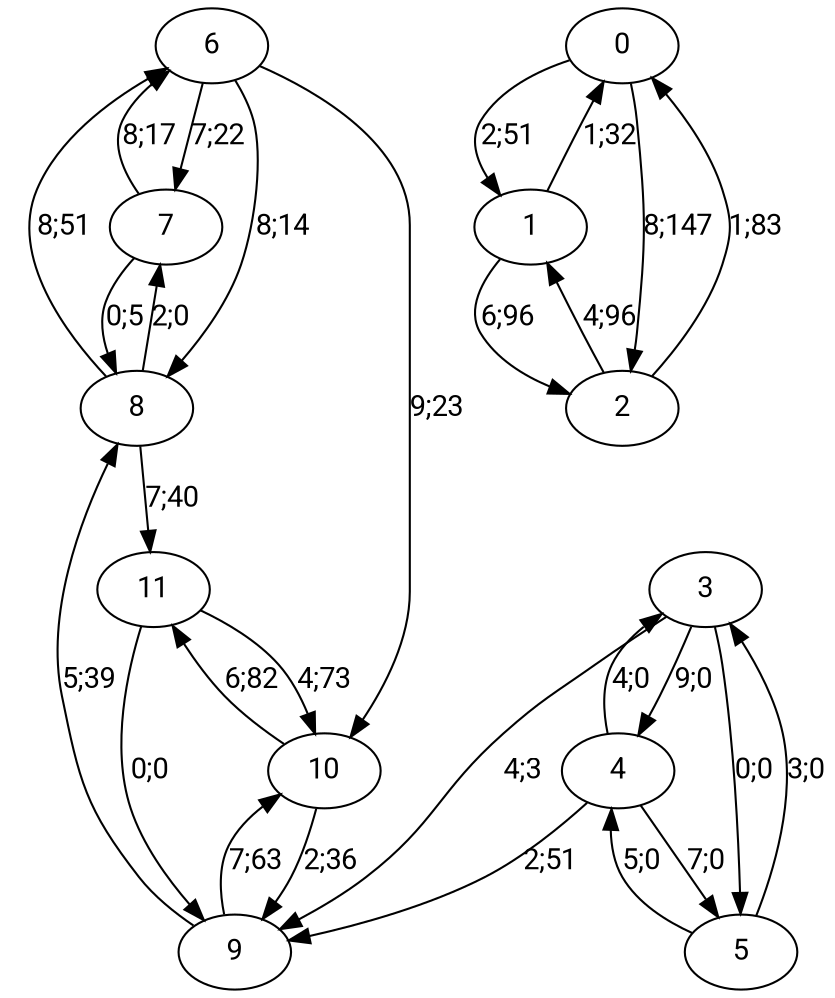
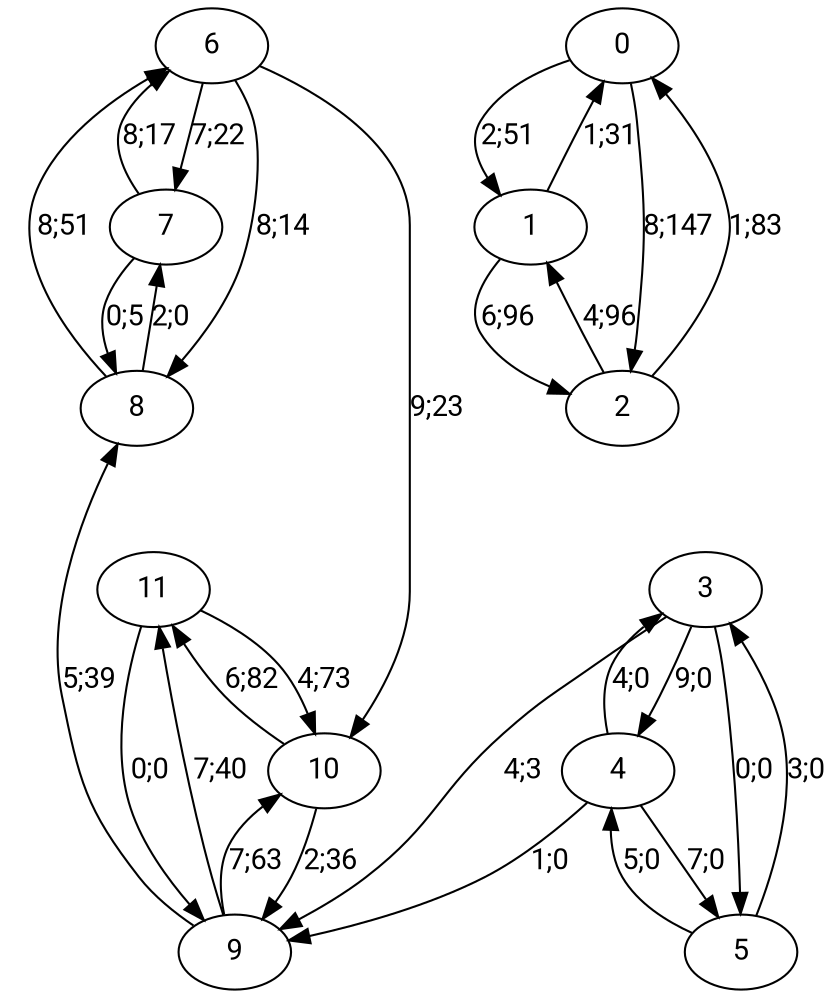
(610, 136) -> (610, 136)
(144, 489) -> (189, 783)
(550, 861) -> (550, 861)
